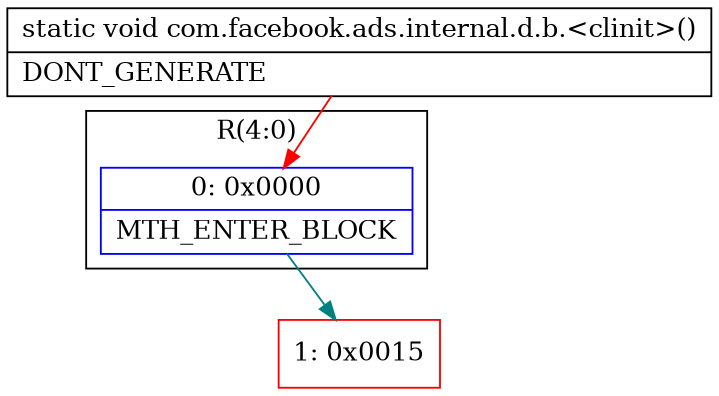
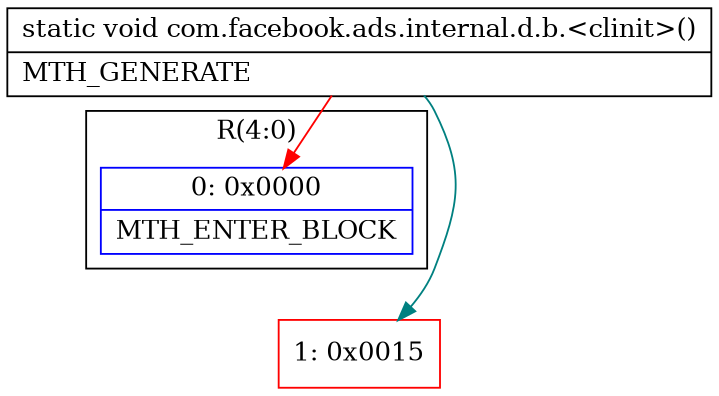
(145, 73) -> (138, 73)
(307, 281) -> (454, 203)
